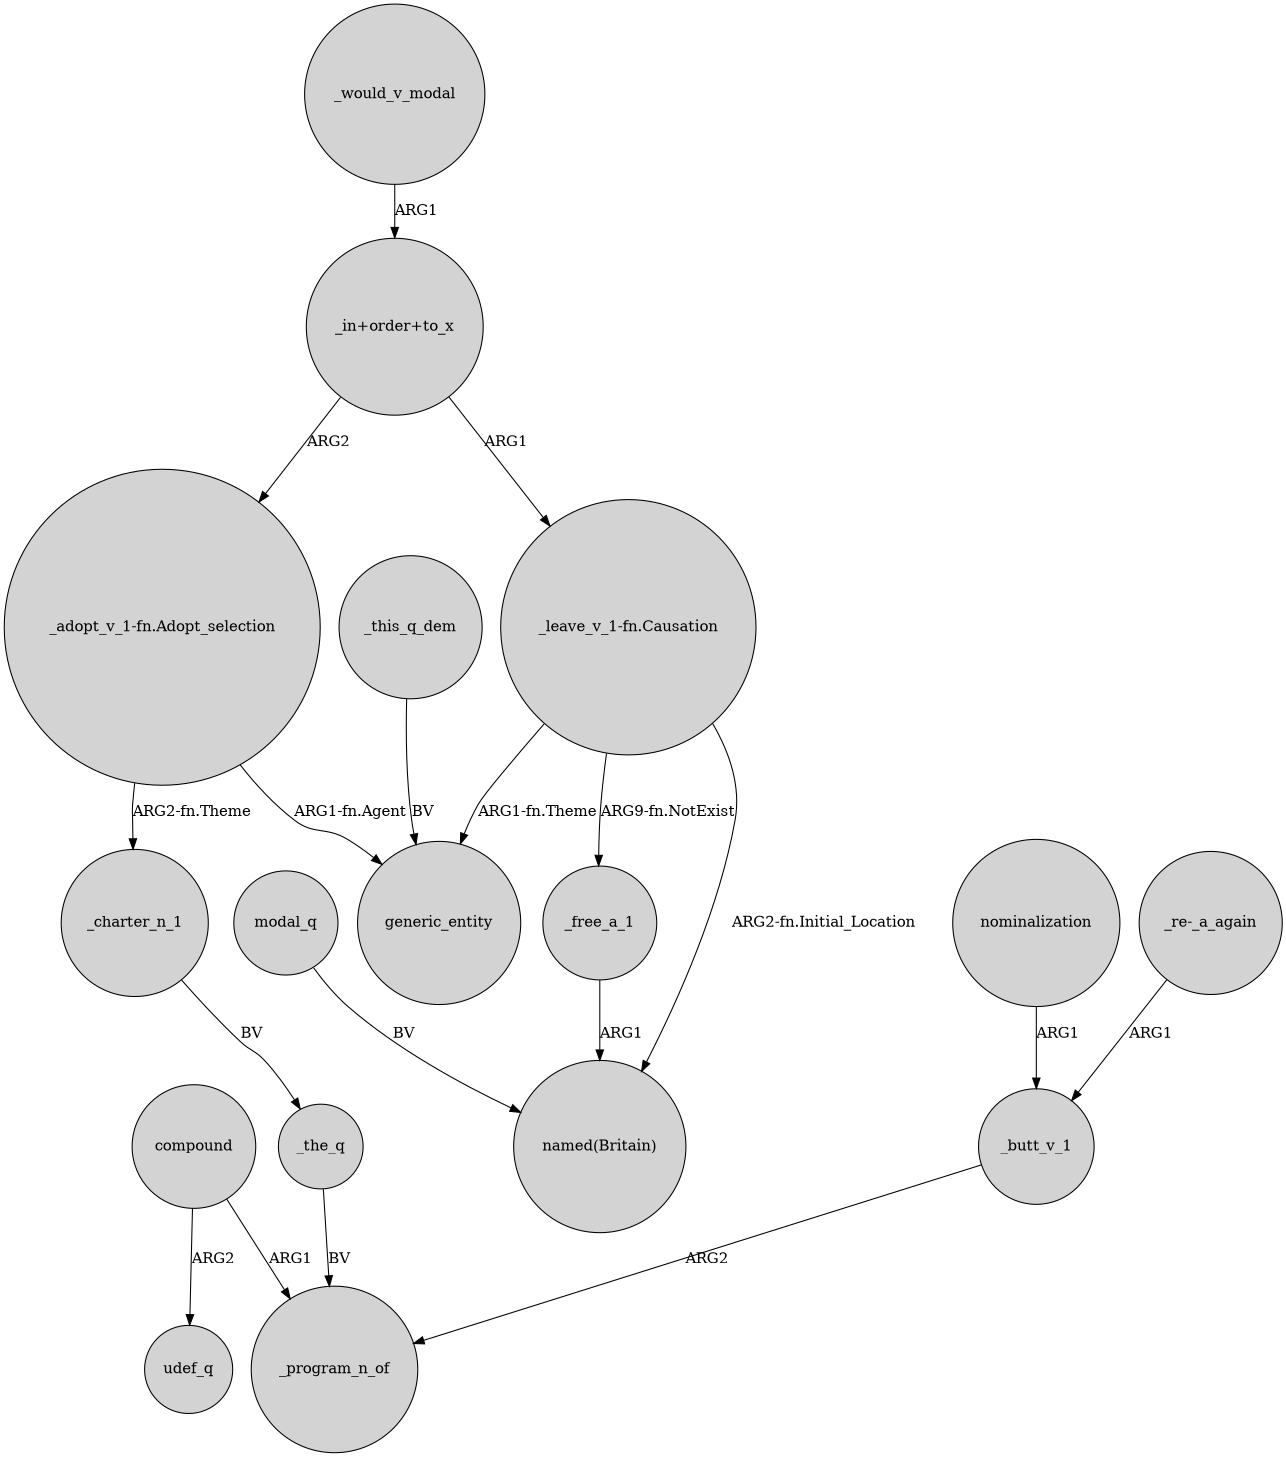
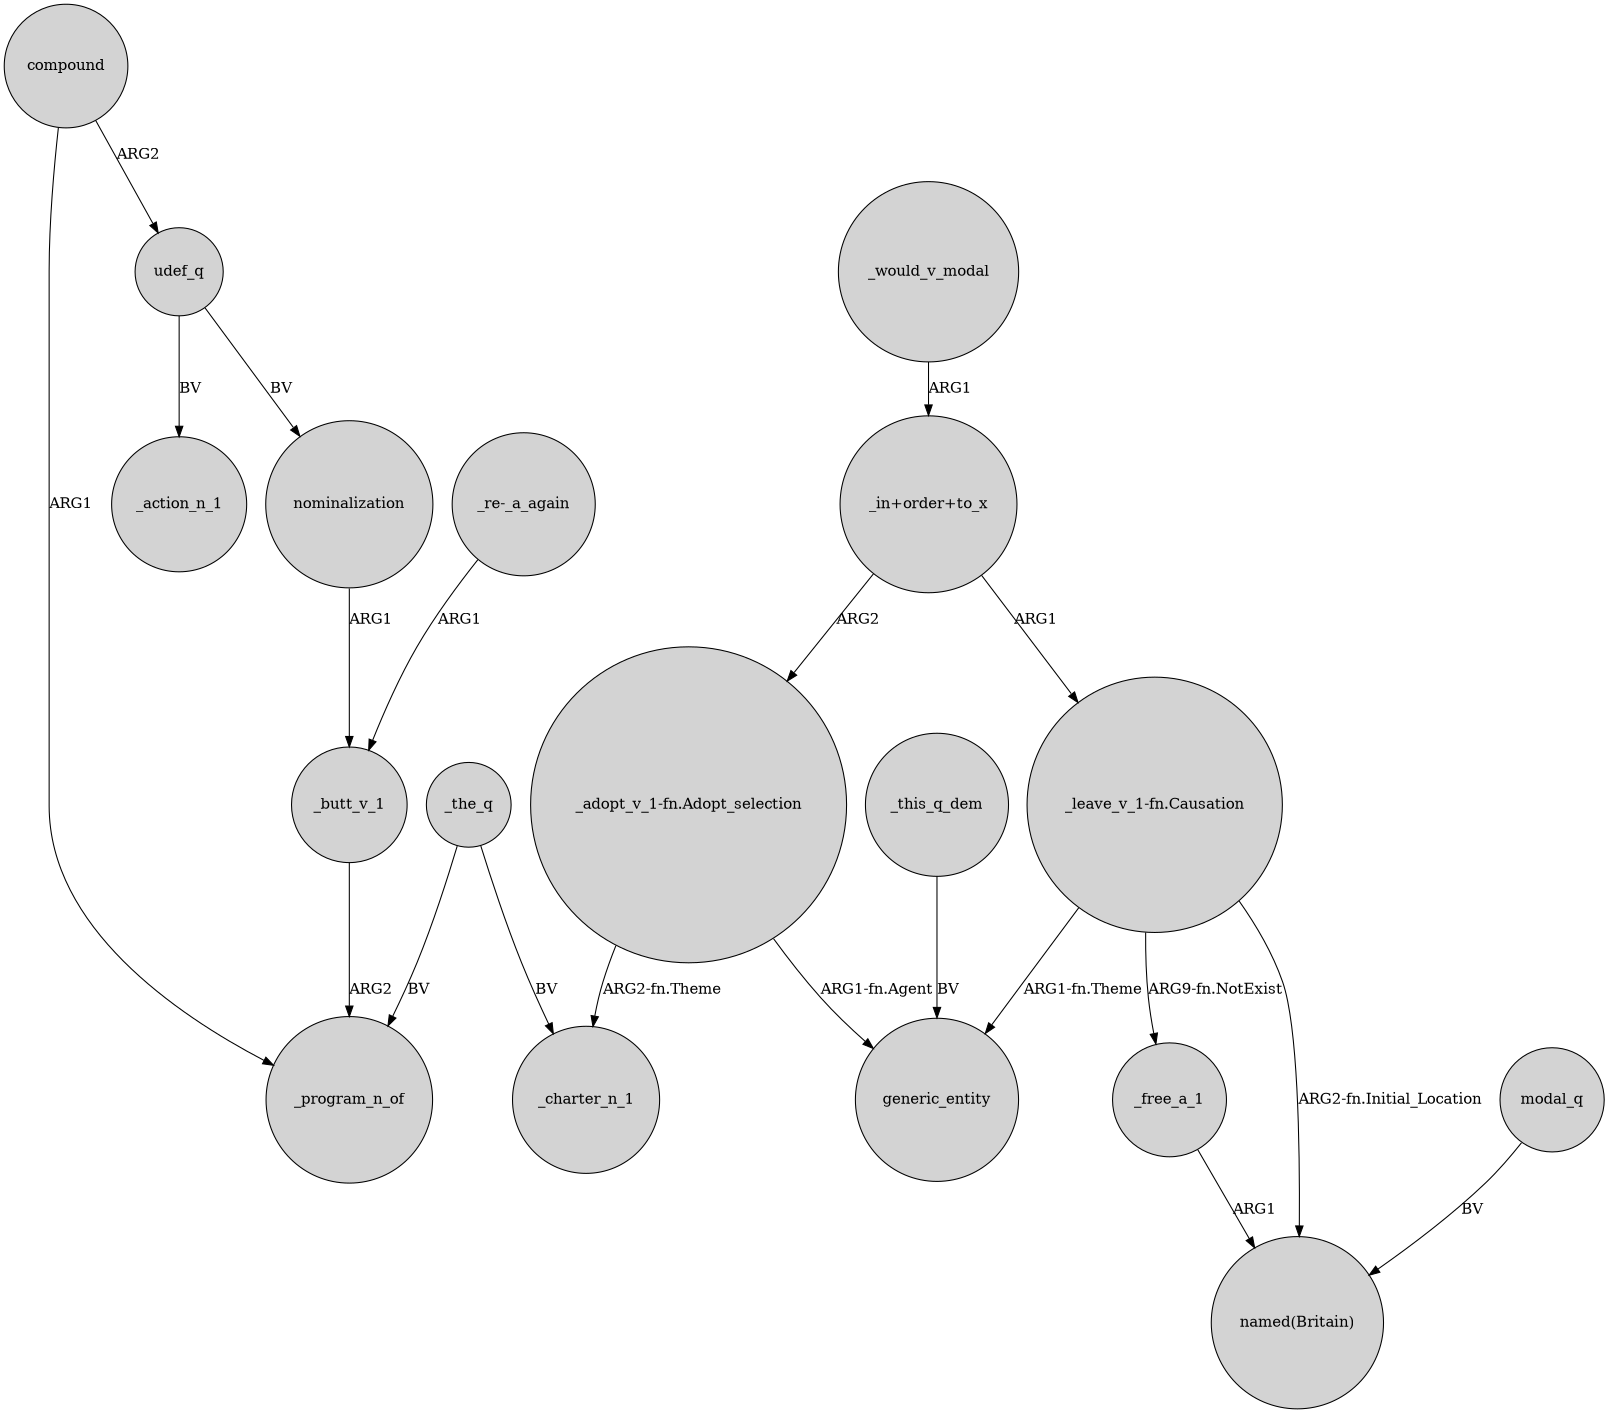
none -> (249, 368)
none -> (179, 504)
(239, 1040) -> (511, 936)
